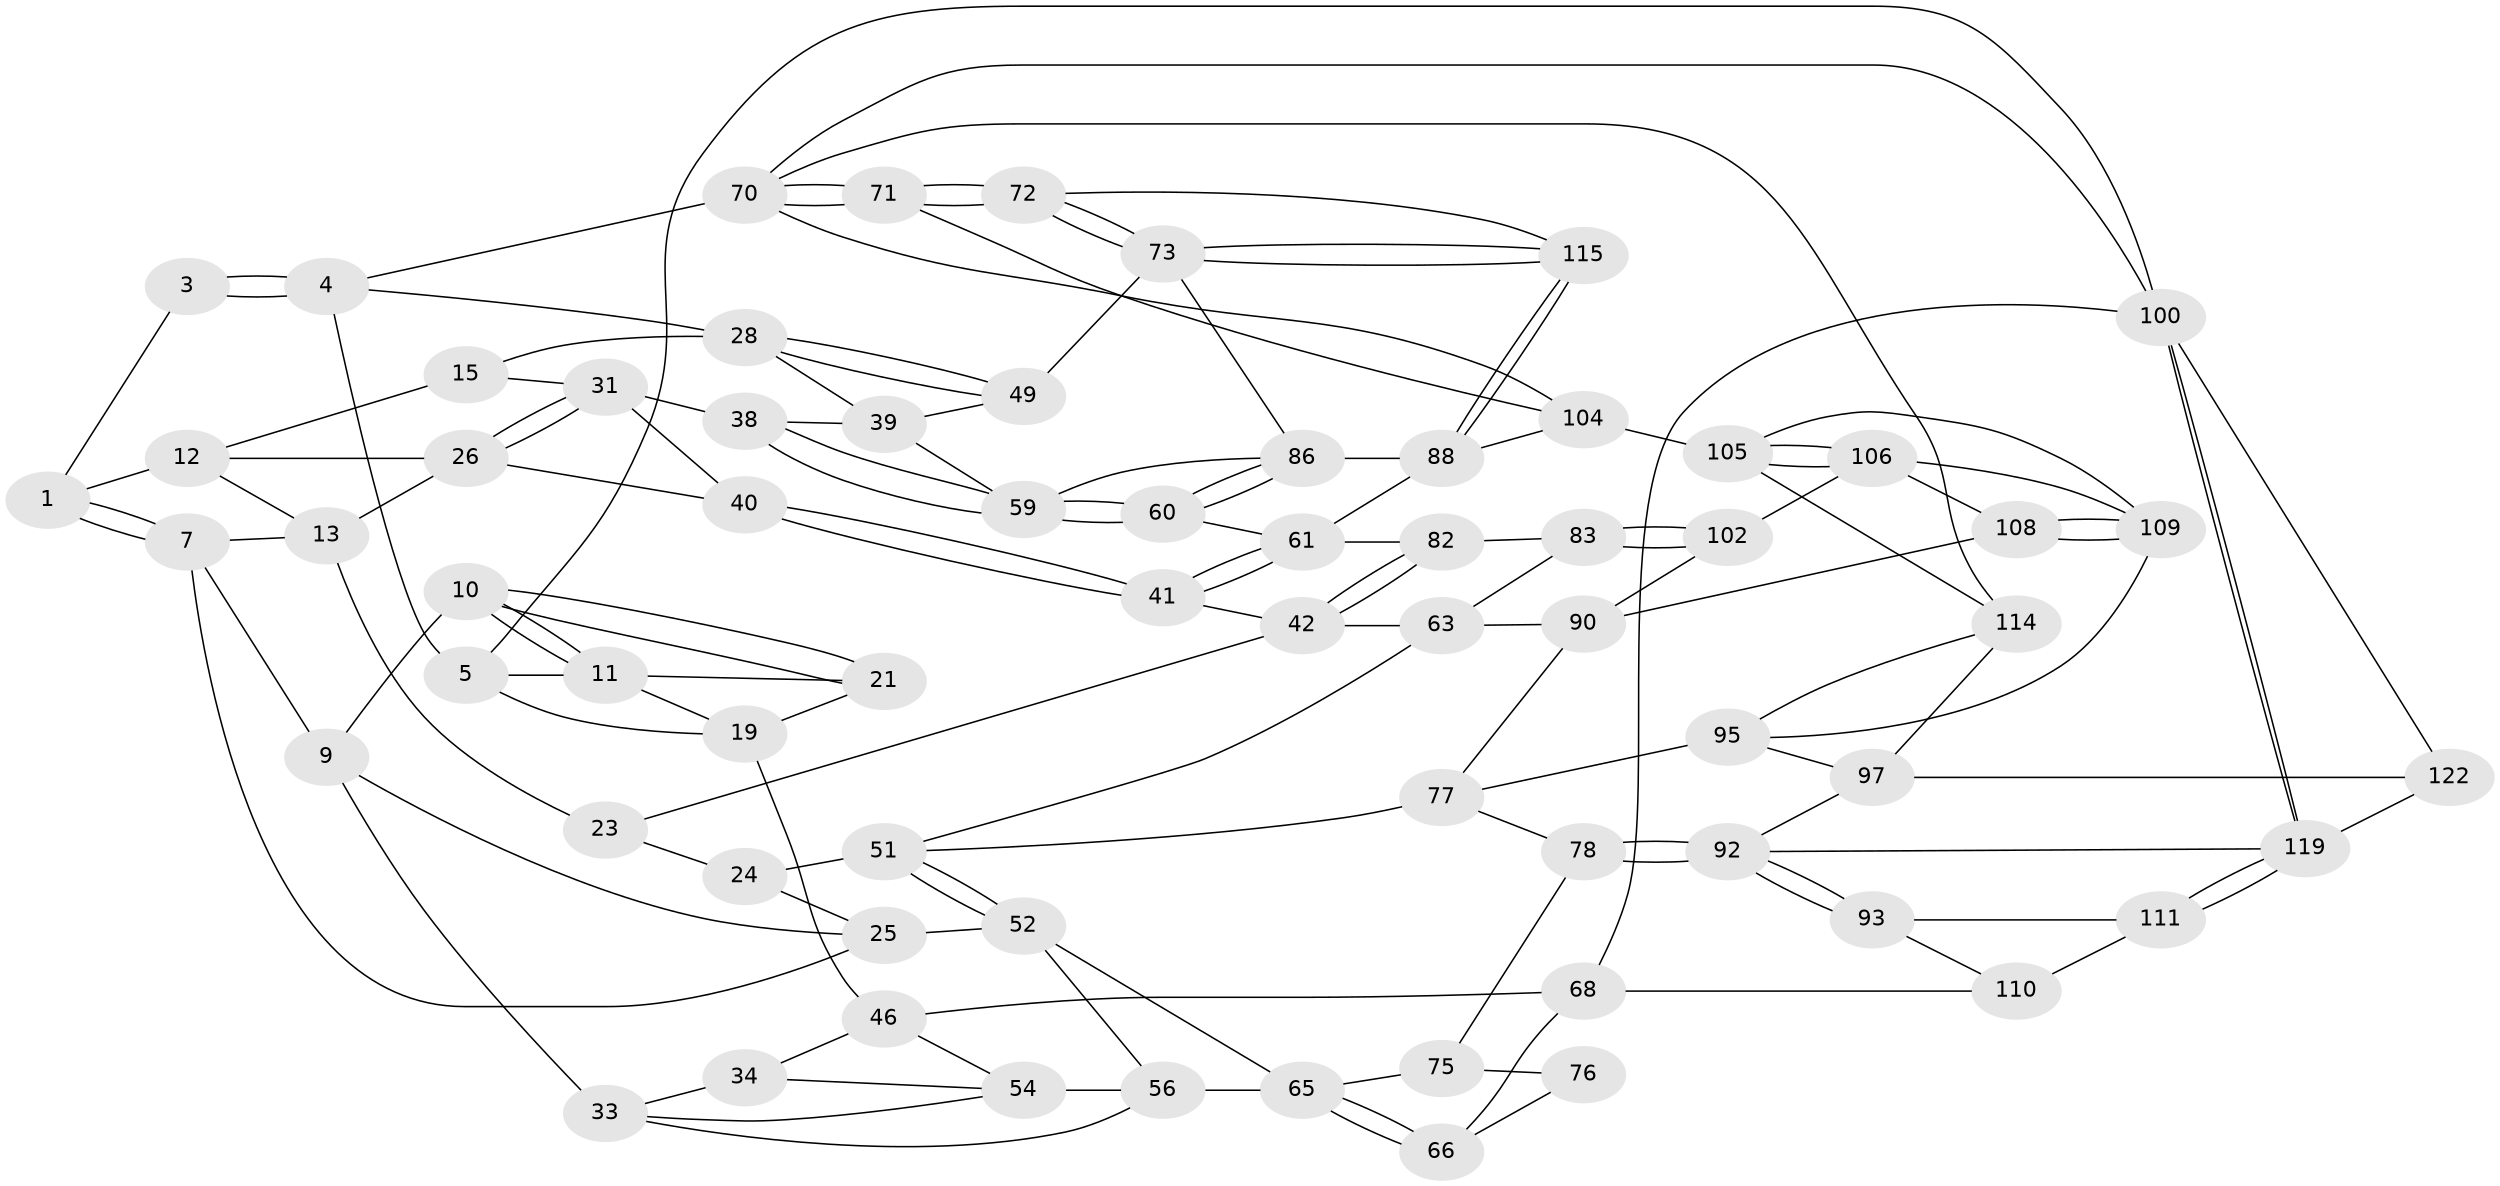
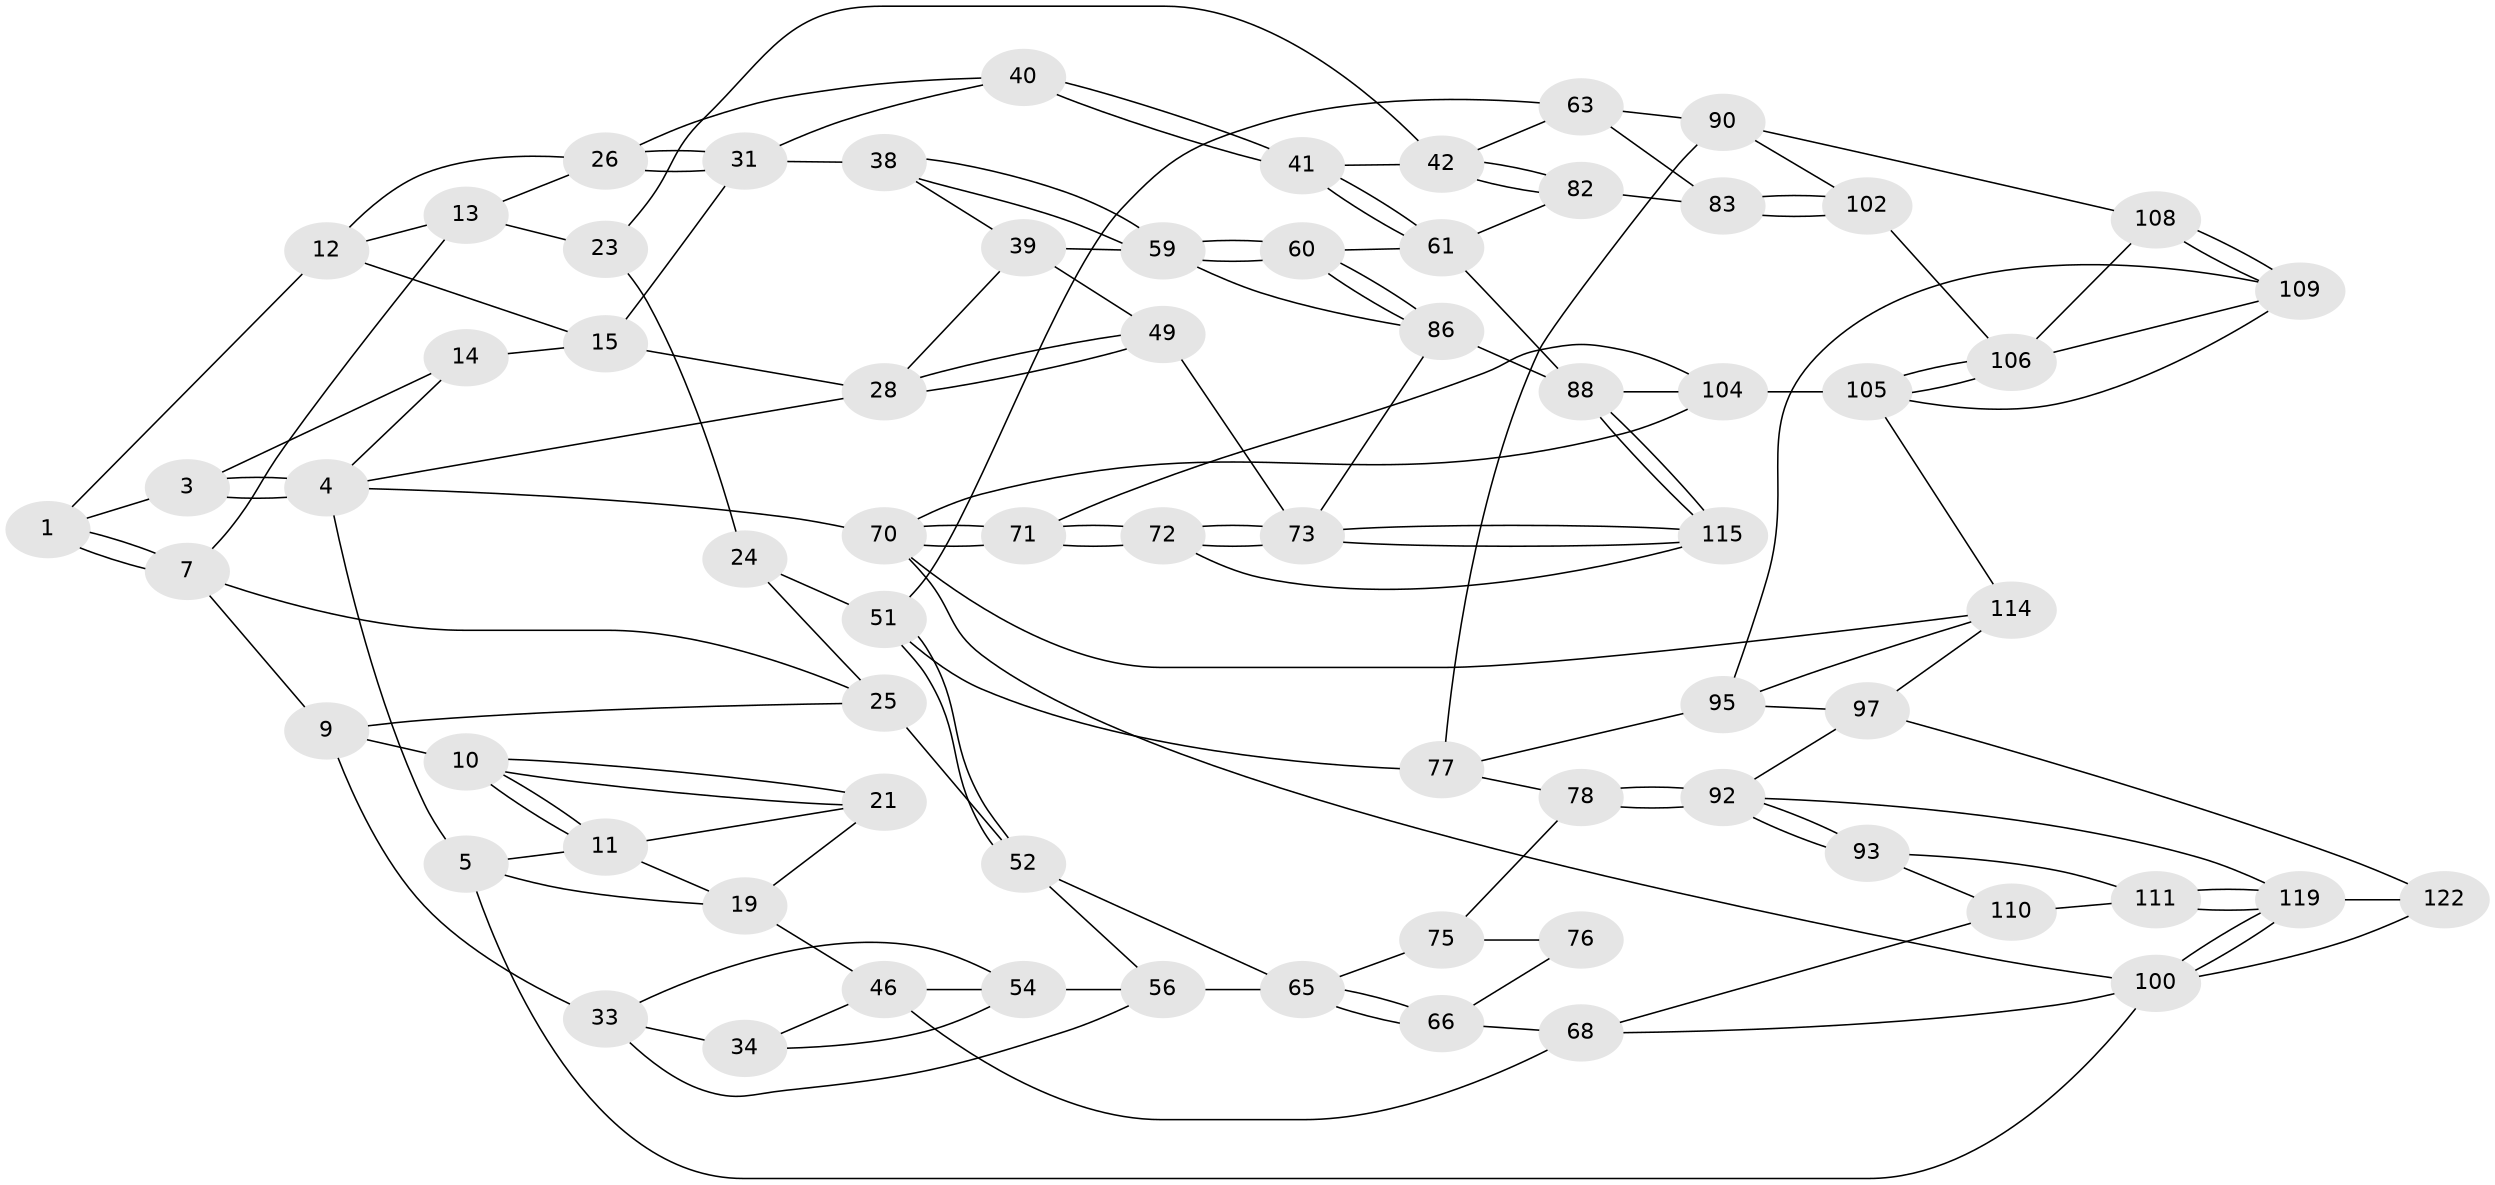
none -> (466, 358)
